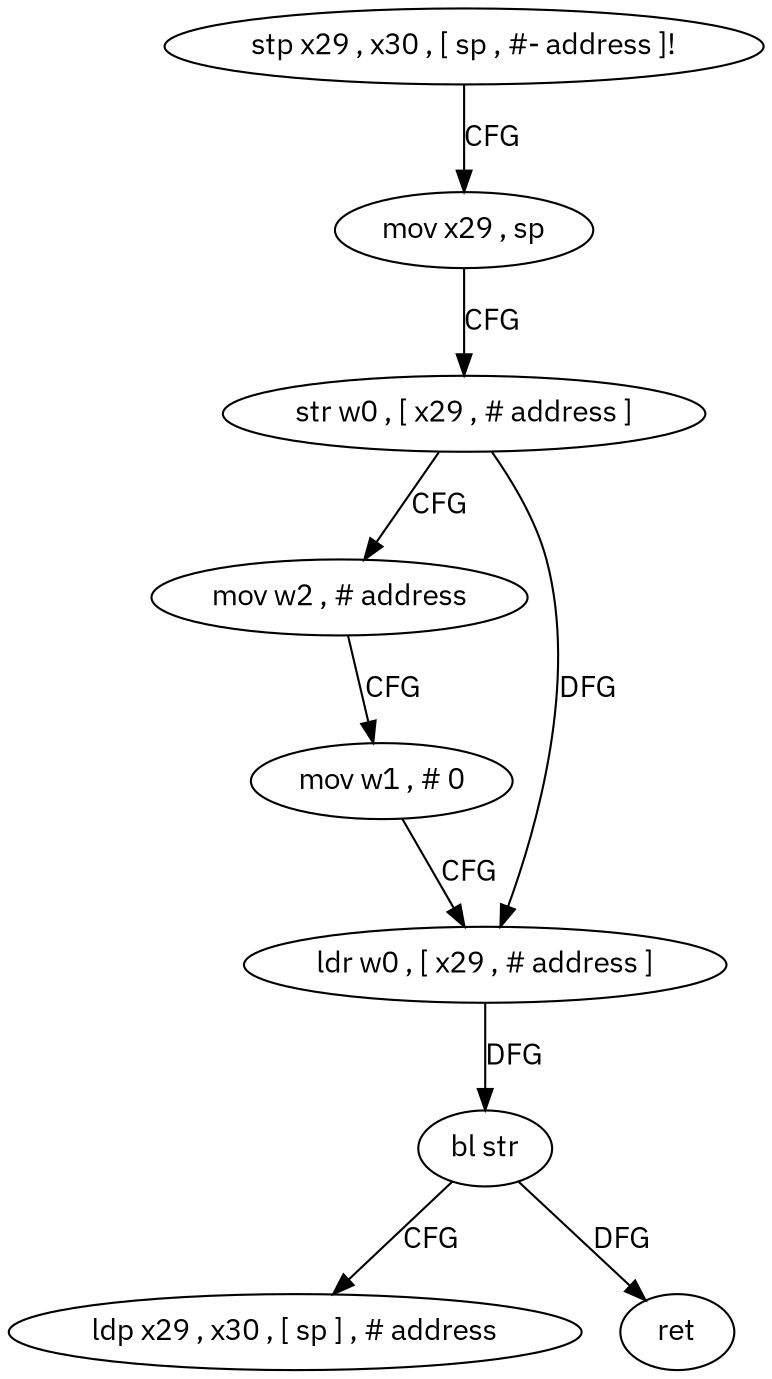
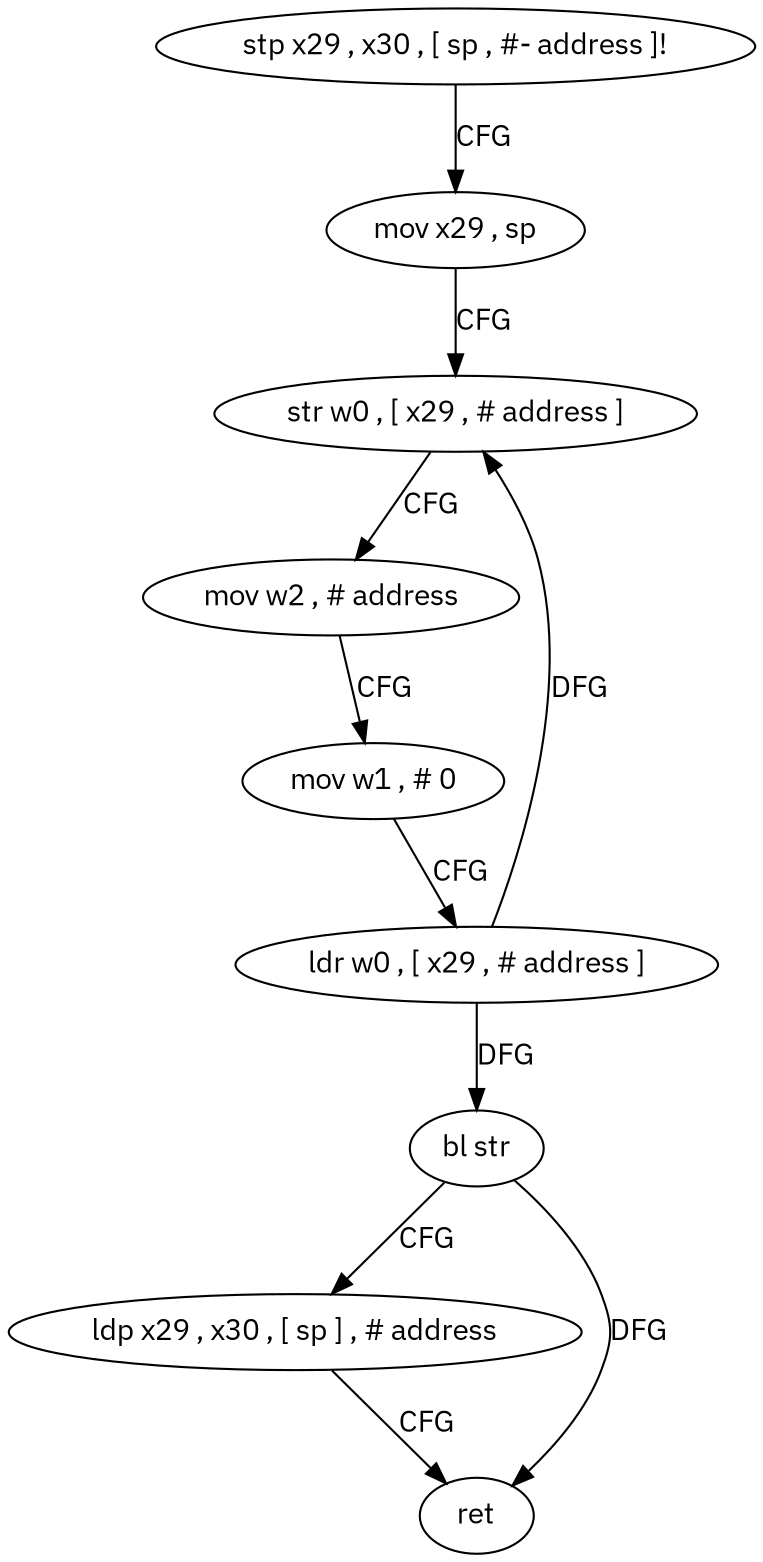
(557, 675) -> (548, 696)
none -> (381, 1419)
